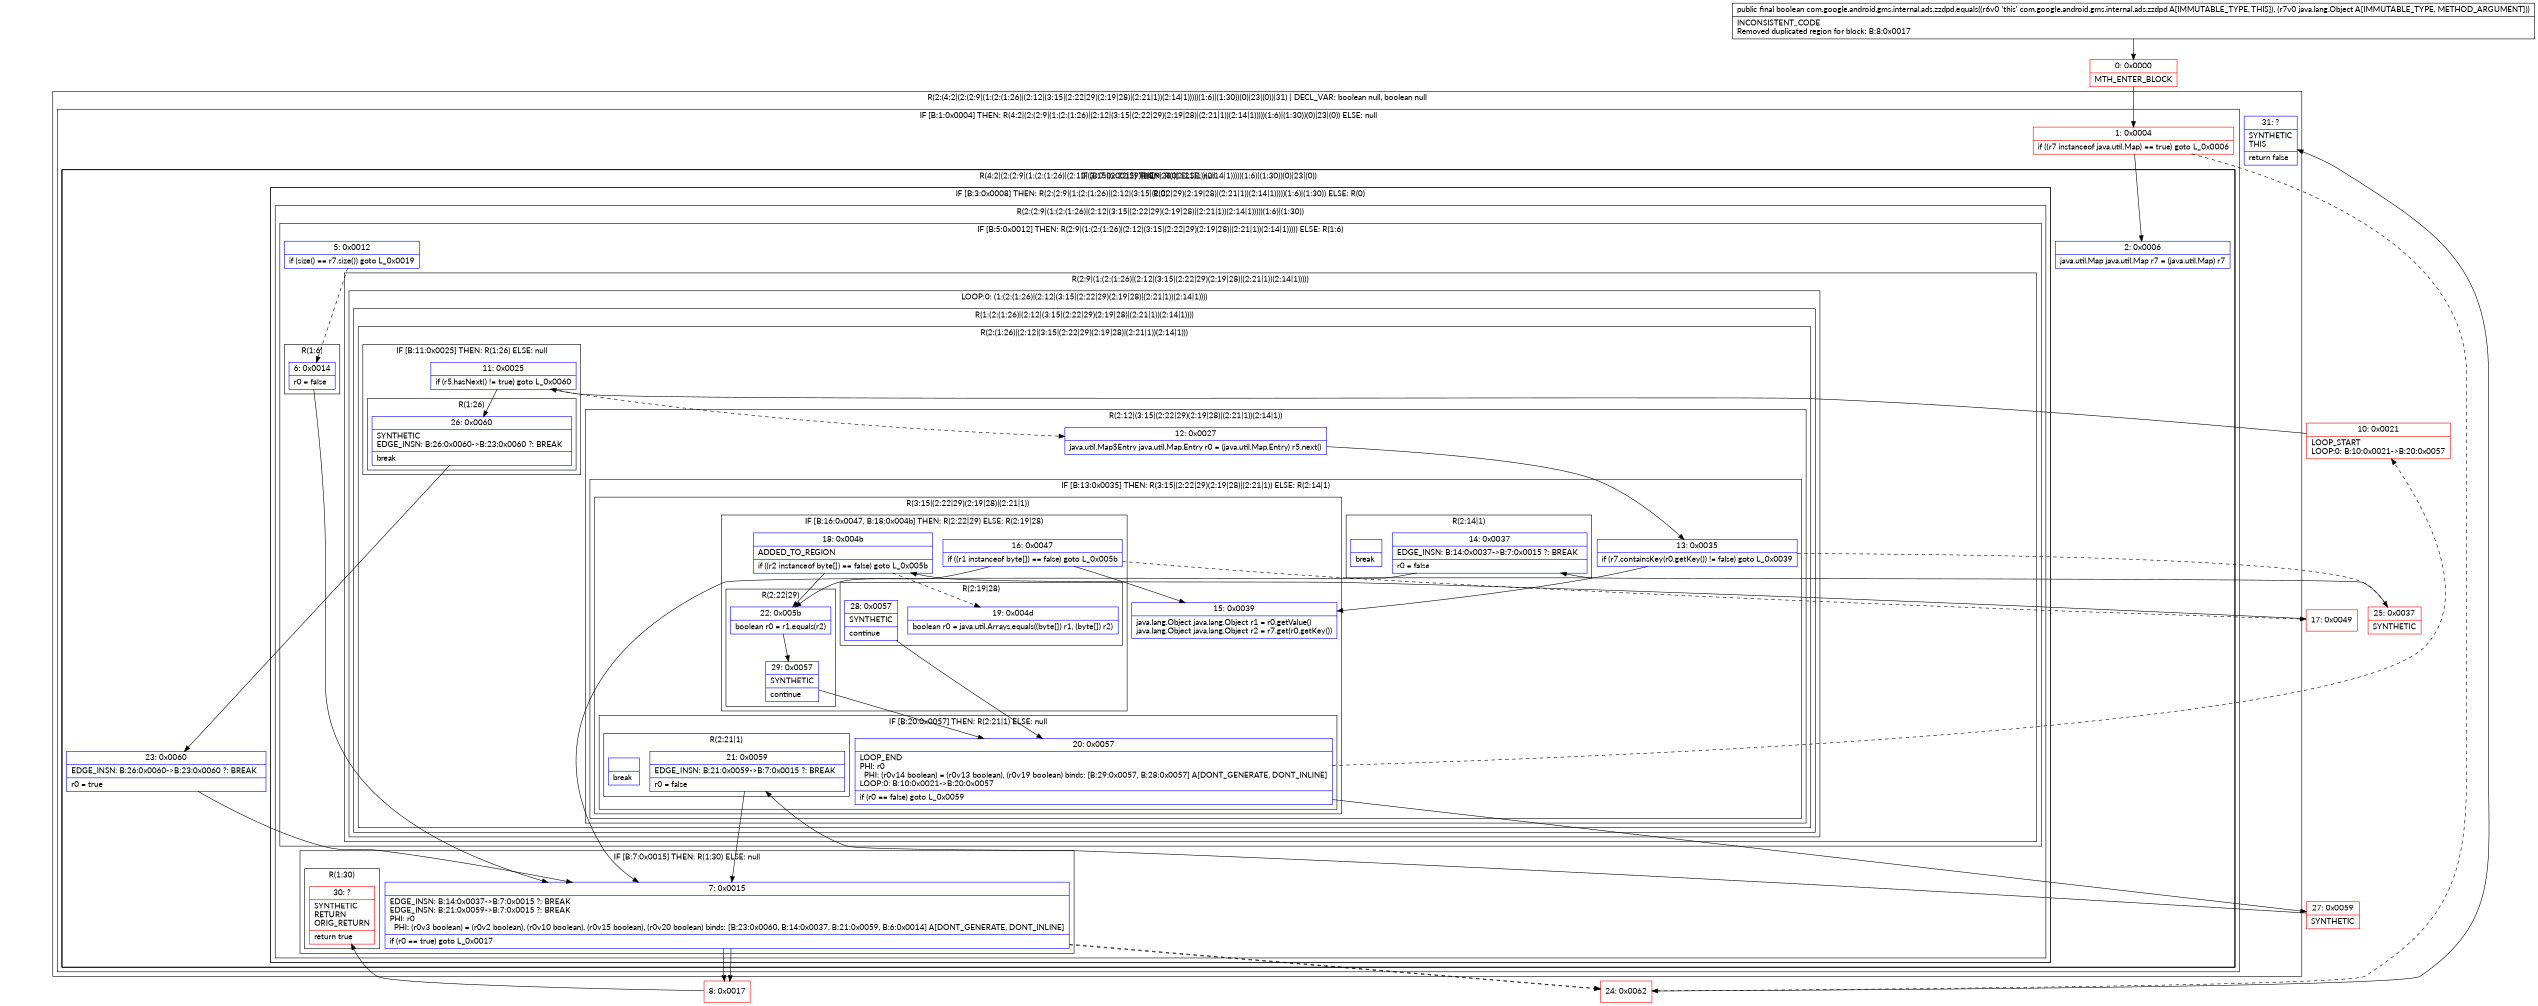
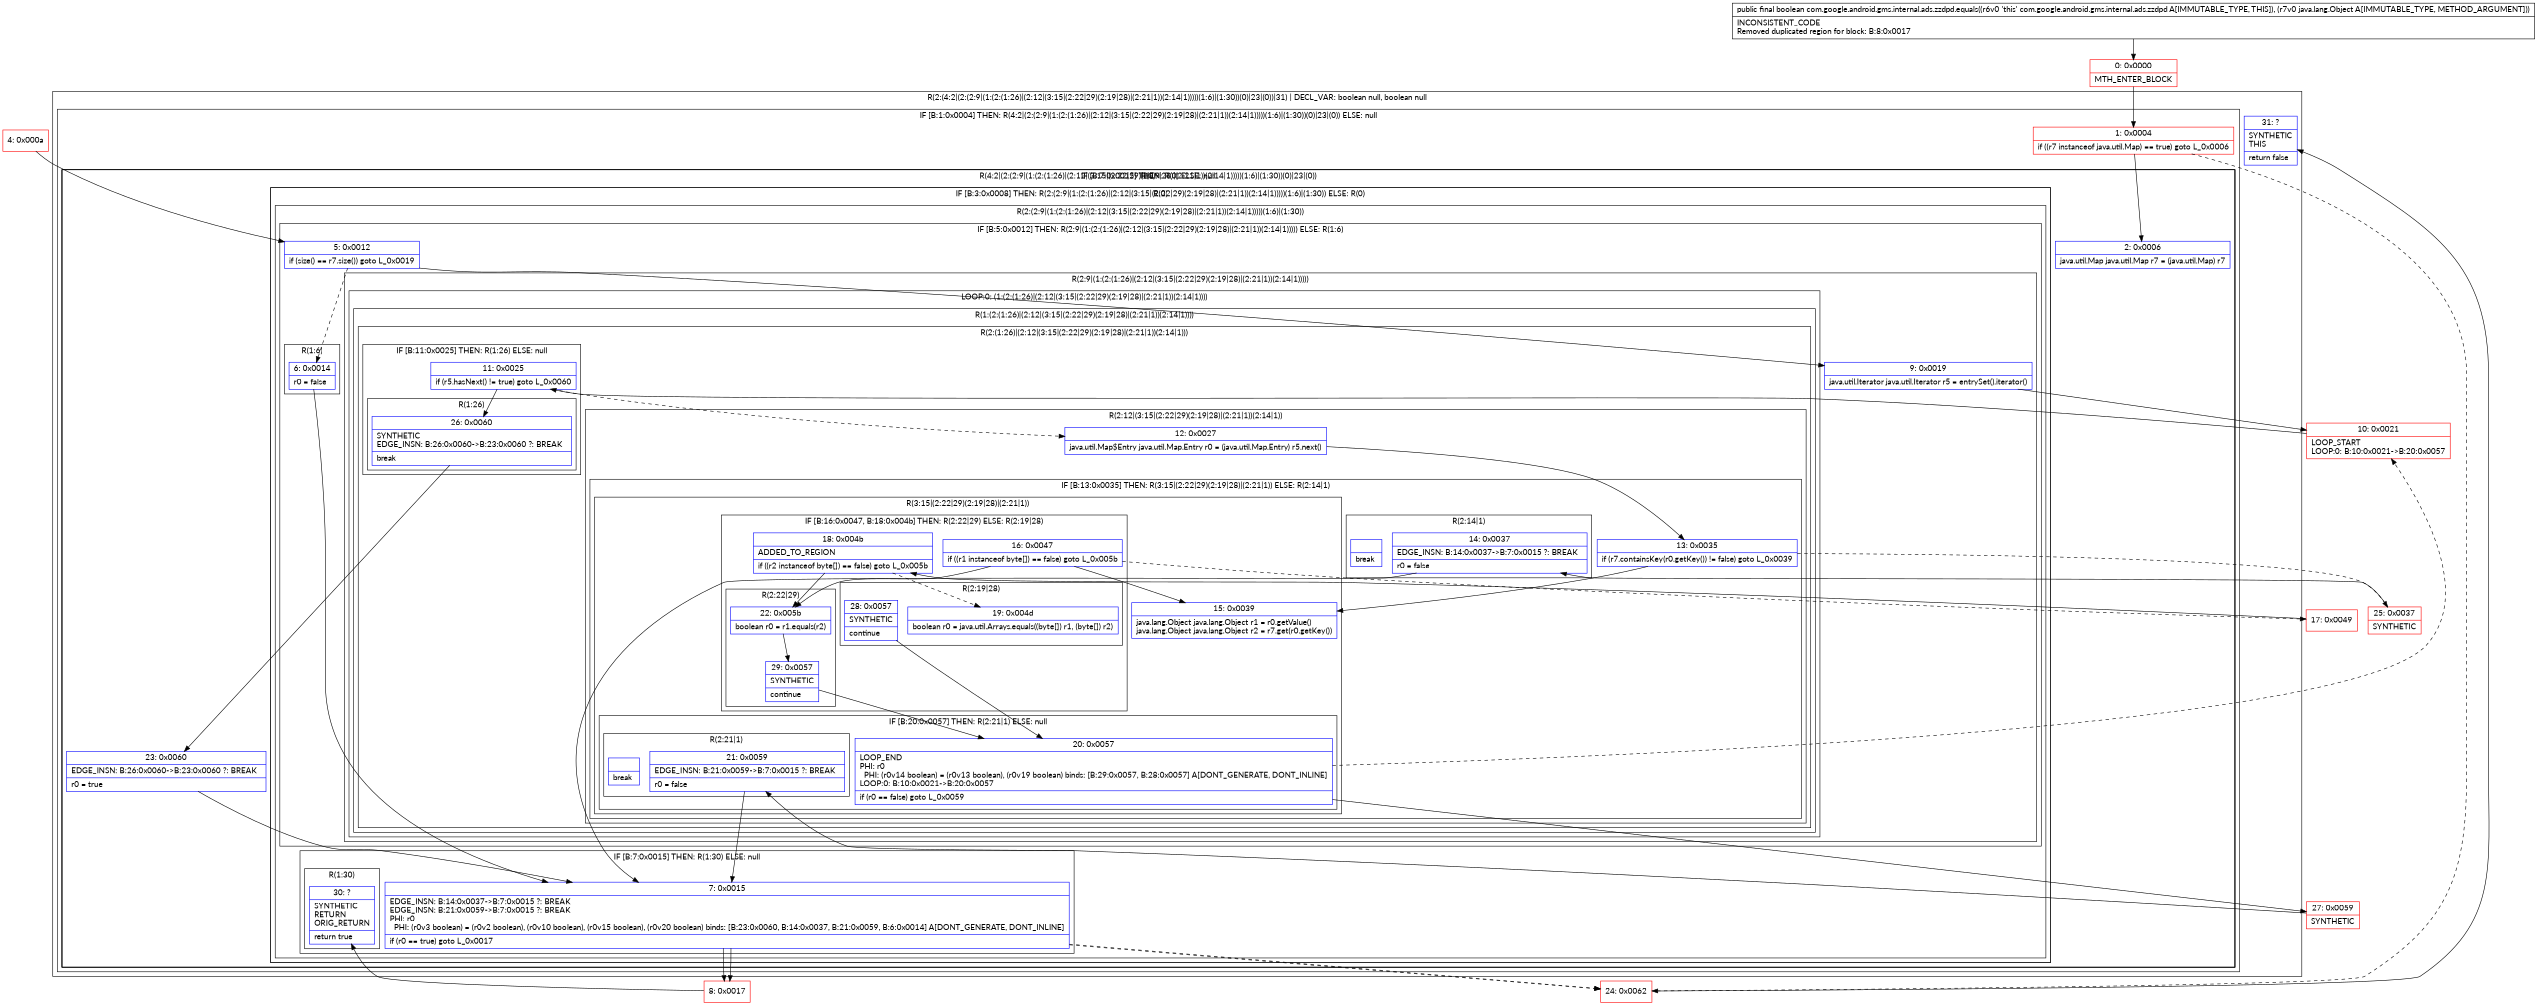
none -> (26, 141)
none -> (1928, 376)
(342, 915) -> (342, 915)
